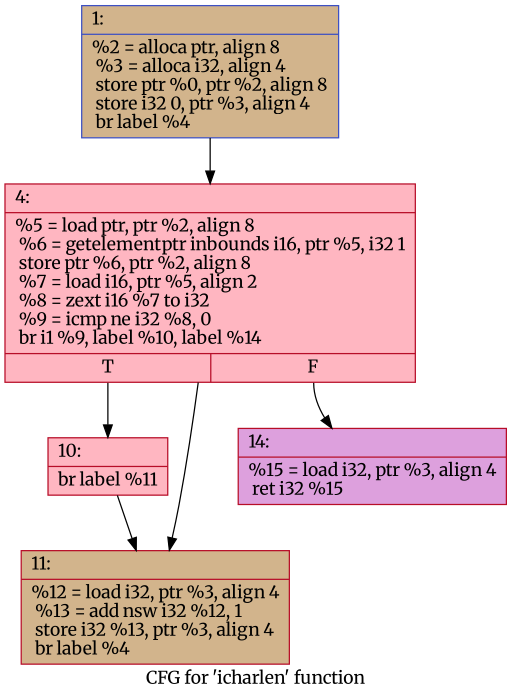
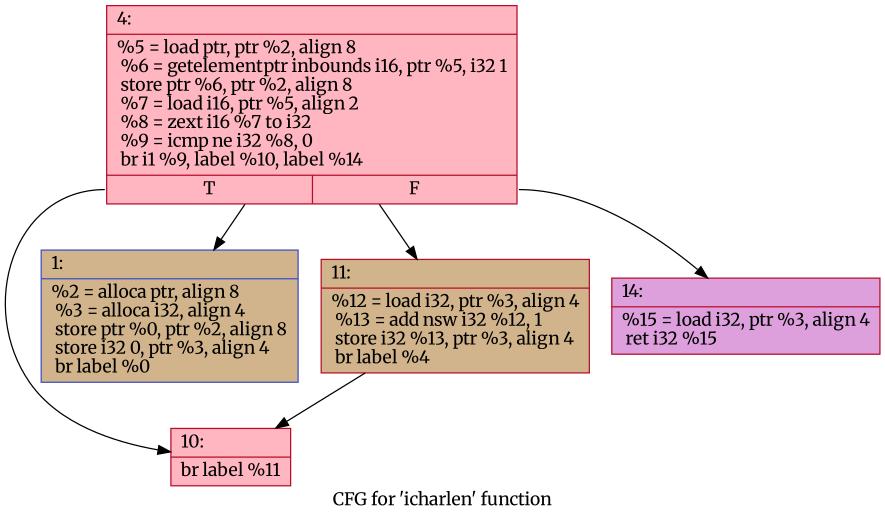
(141, 123) -> (101, 367)
(210, 154) -> (233, 222)
(125, 517) -> (326, 397)
